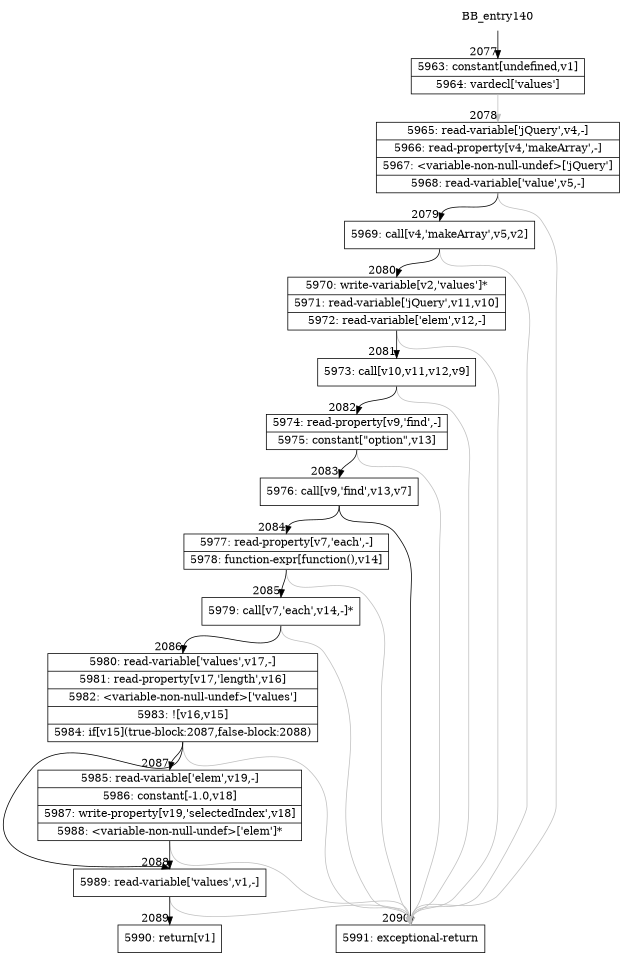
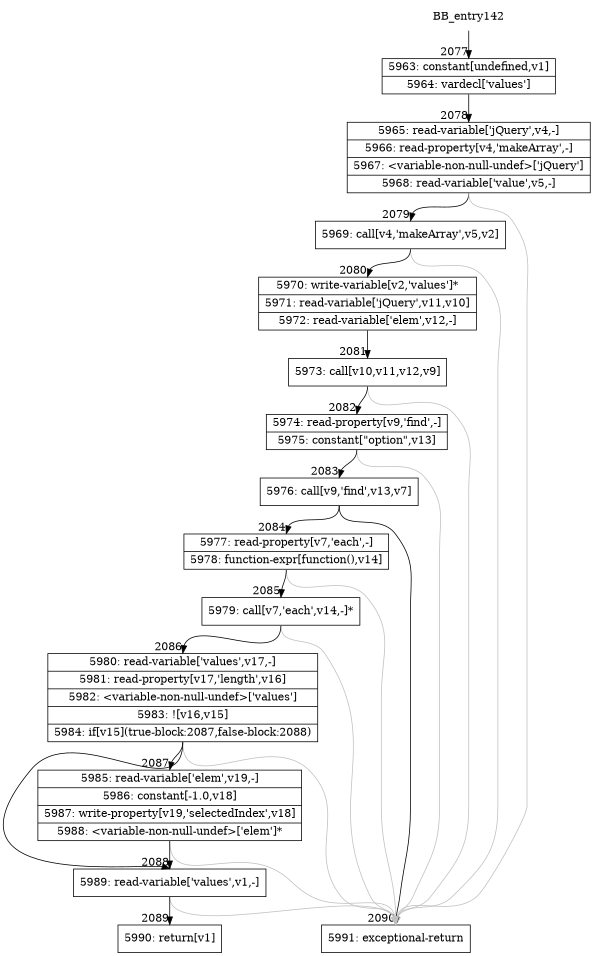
(498, 17) -> (469, 17)
(498, 104) -> (469, 104)
(498, 606) -> none
